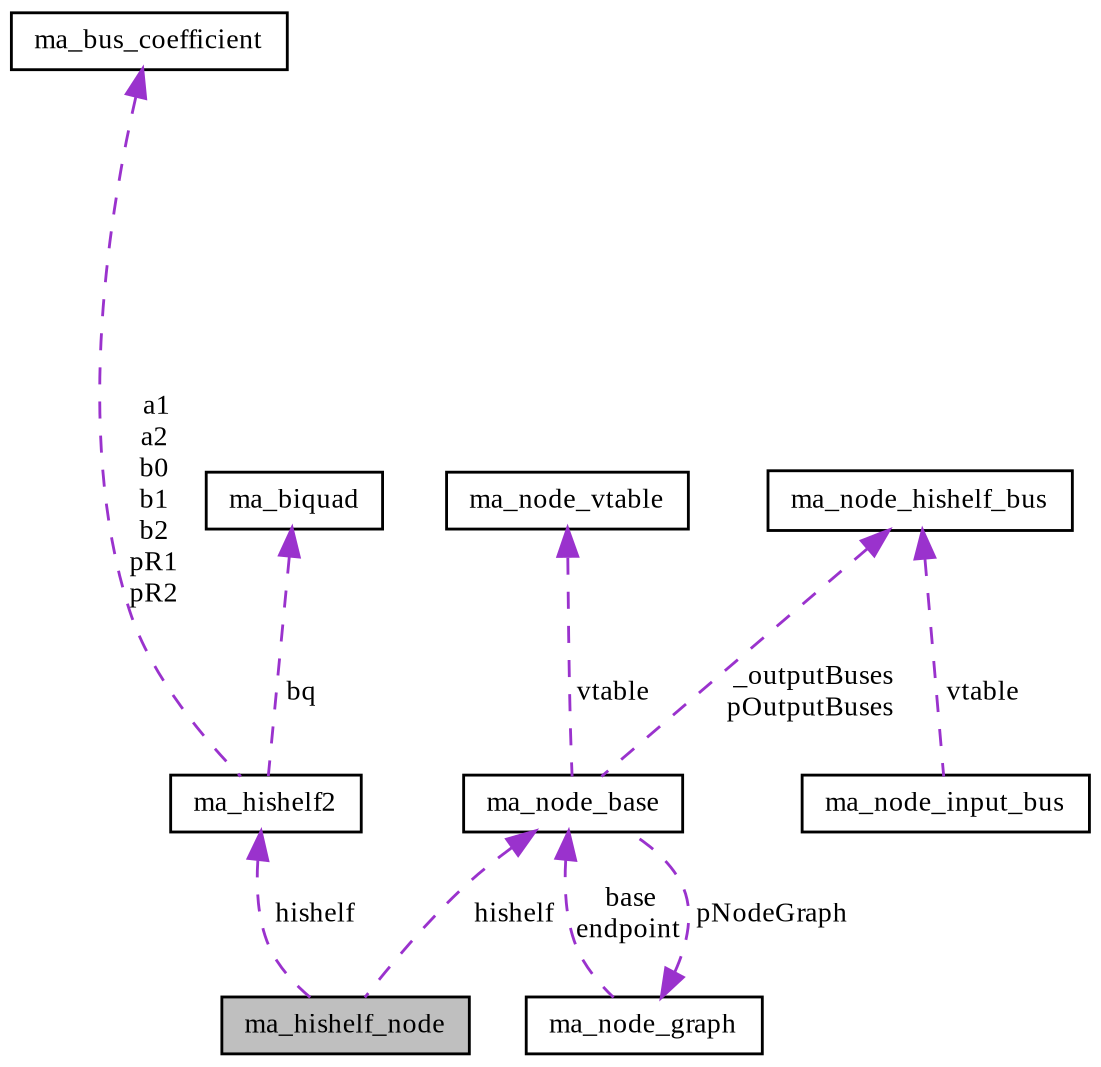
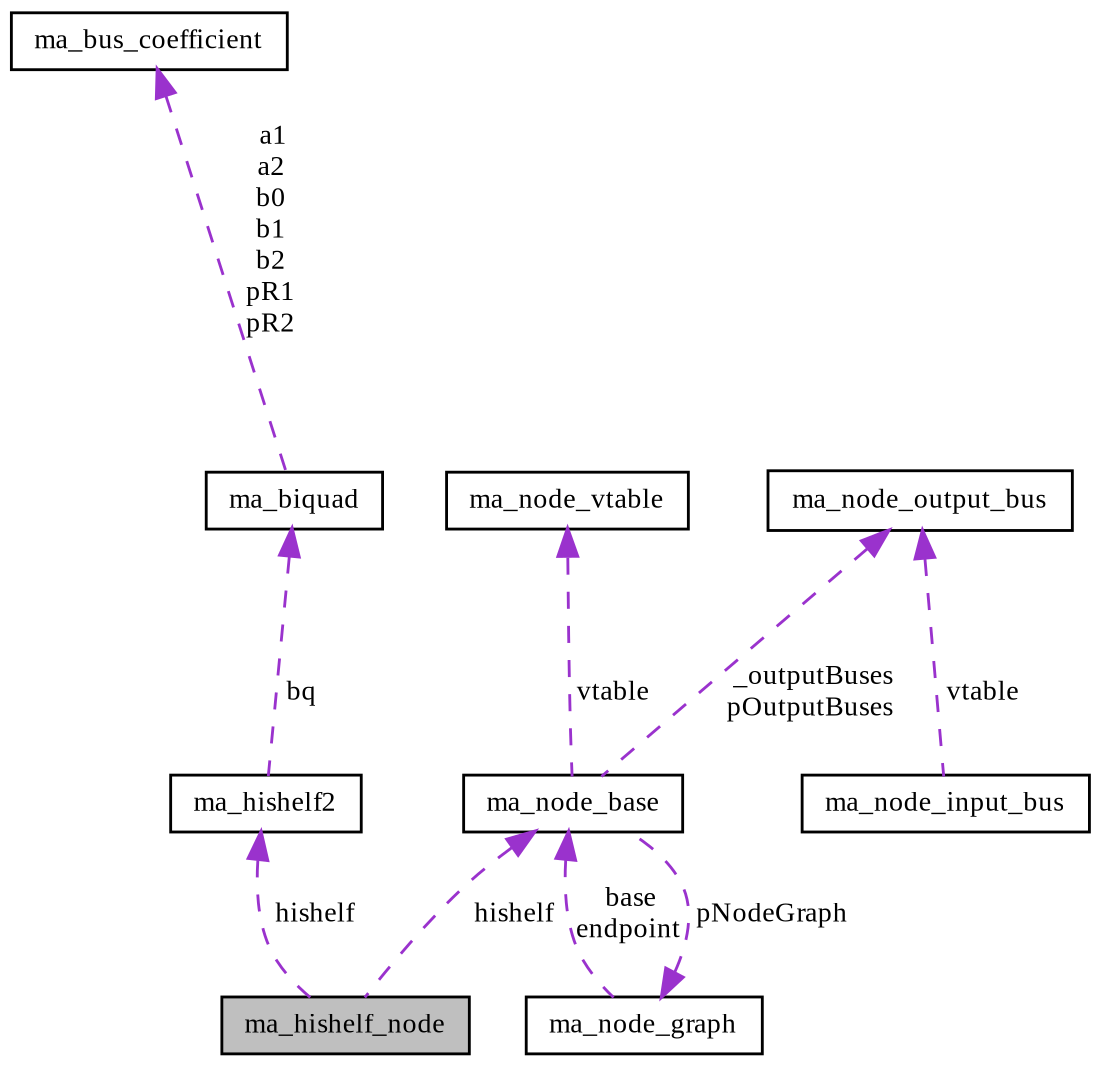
(102, 454) -> (226, 285)
(920, 501) -> (920, 501)
